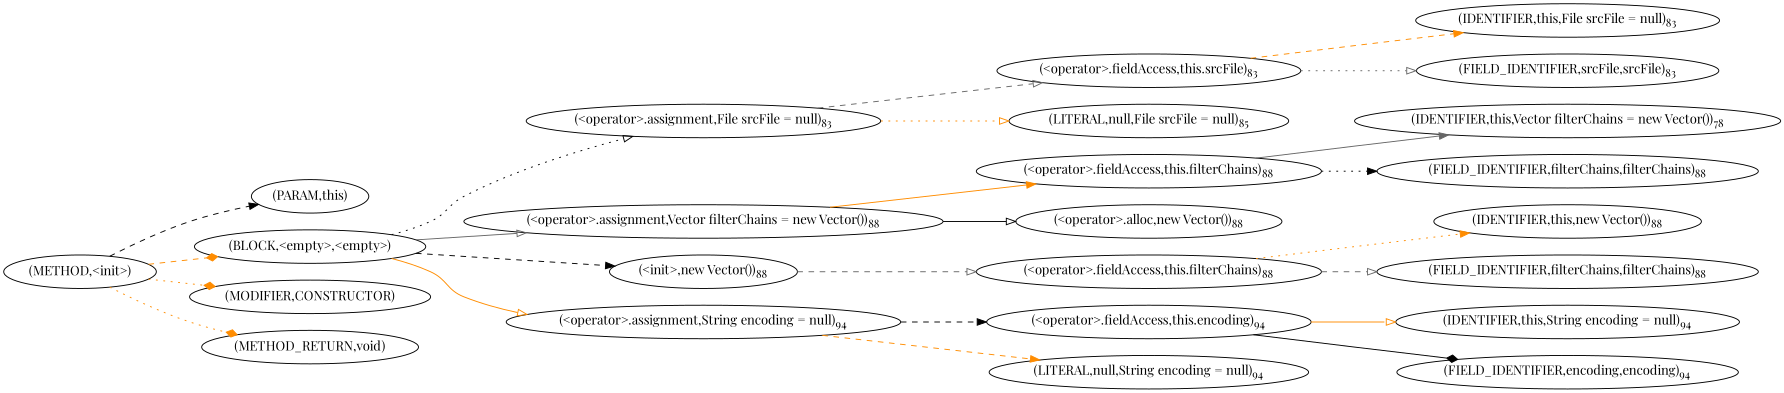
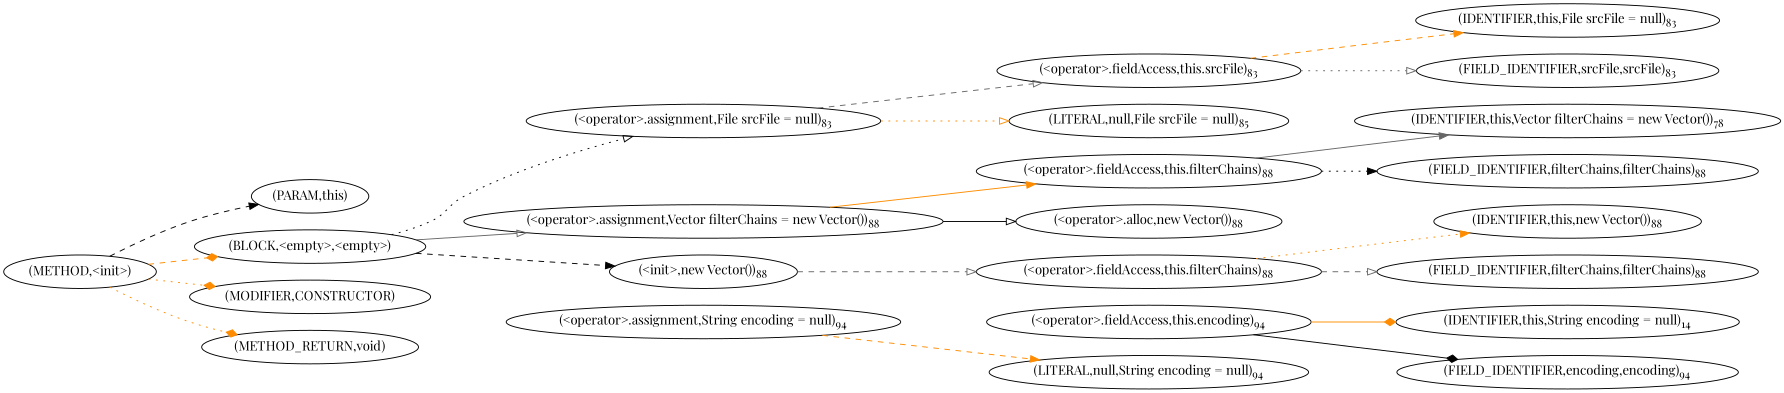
(452, 290) -> none
(1686, 321) -> (1686, 321)
(939, 322) -> none
(1348, 322) -> (1348, 322)
